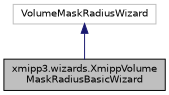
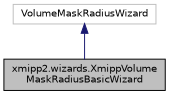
(85, 75) -> (85, 75)
